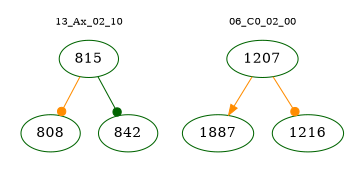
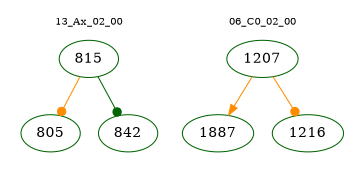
(89, 22) -> (89, 22)
(51, 133) -> (51, 133)
